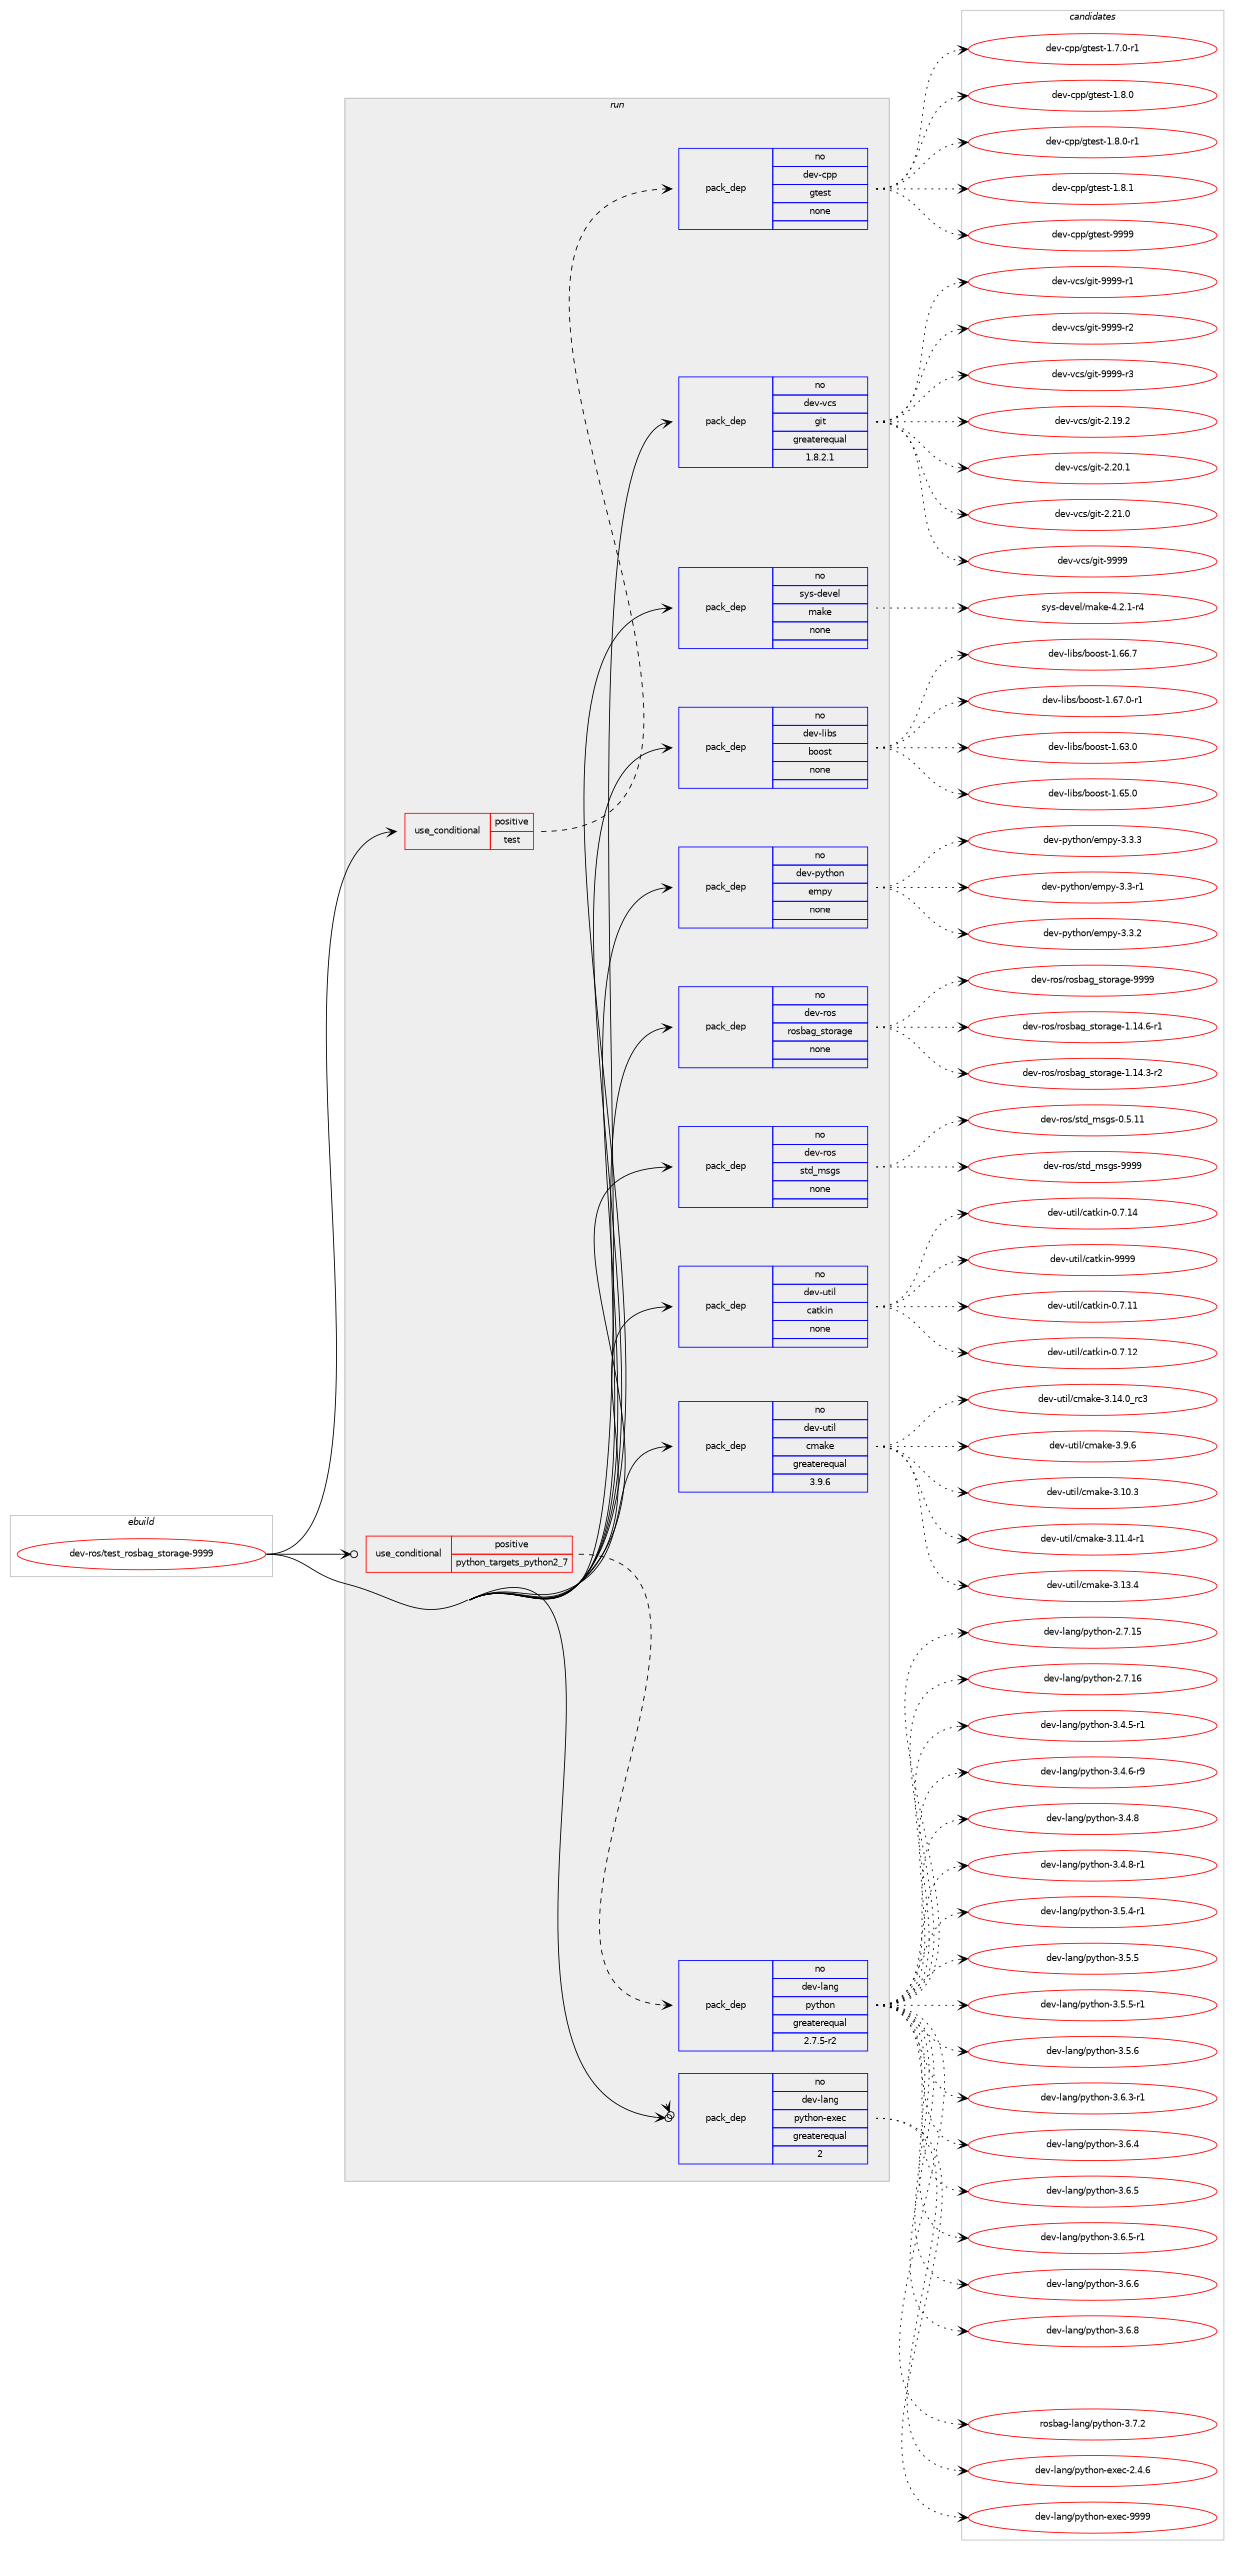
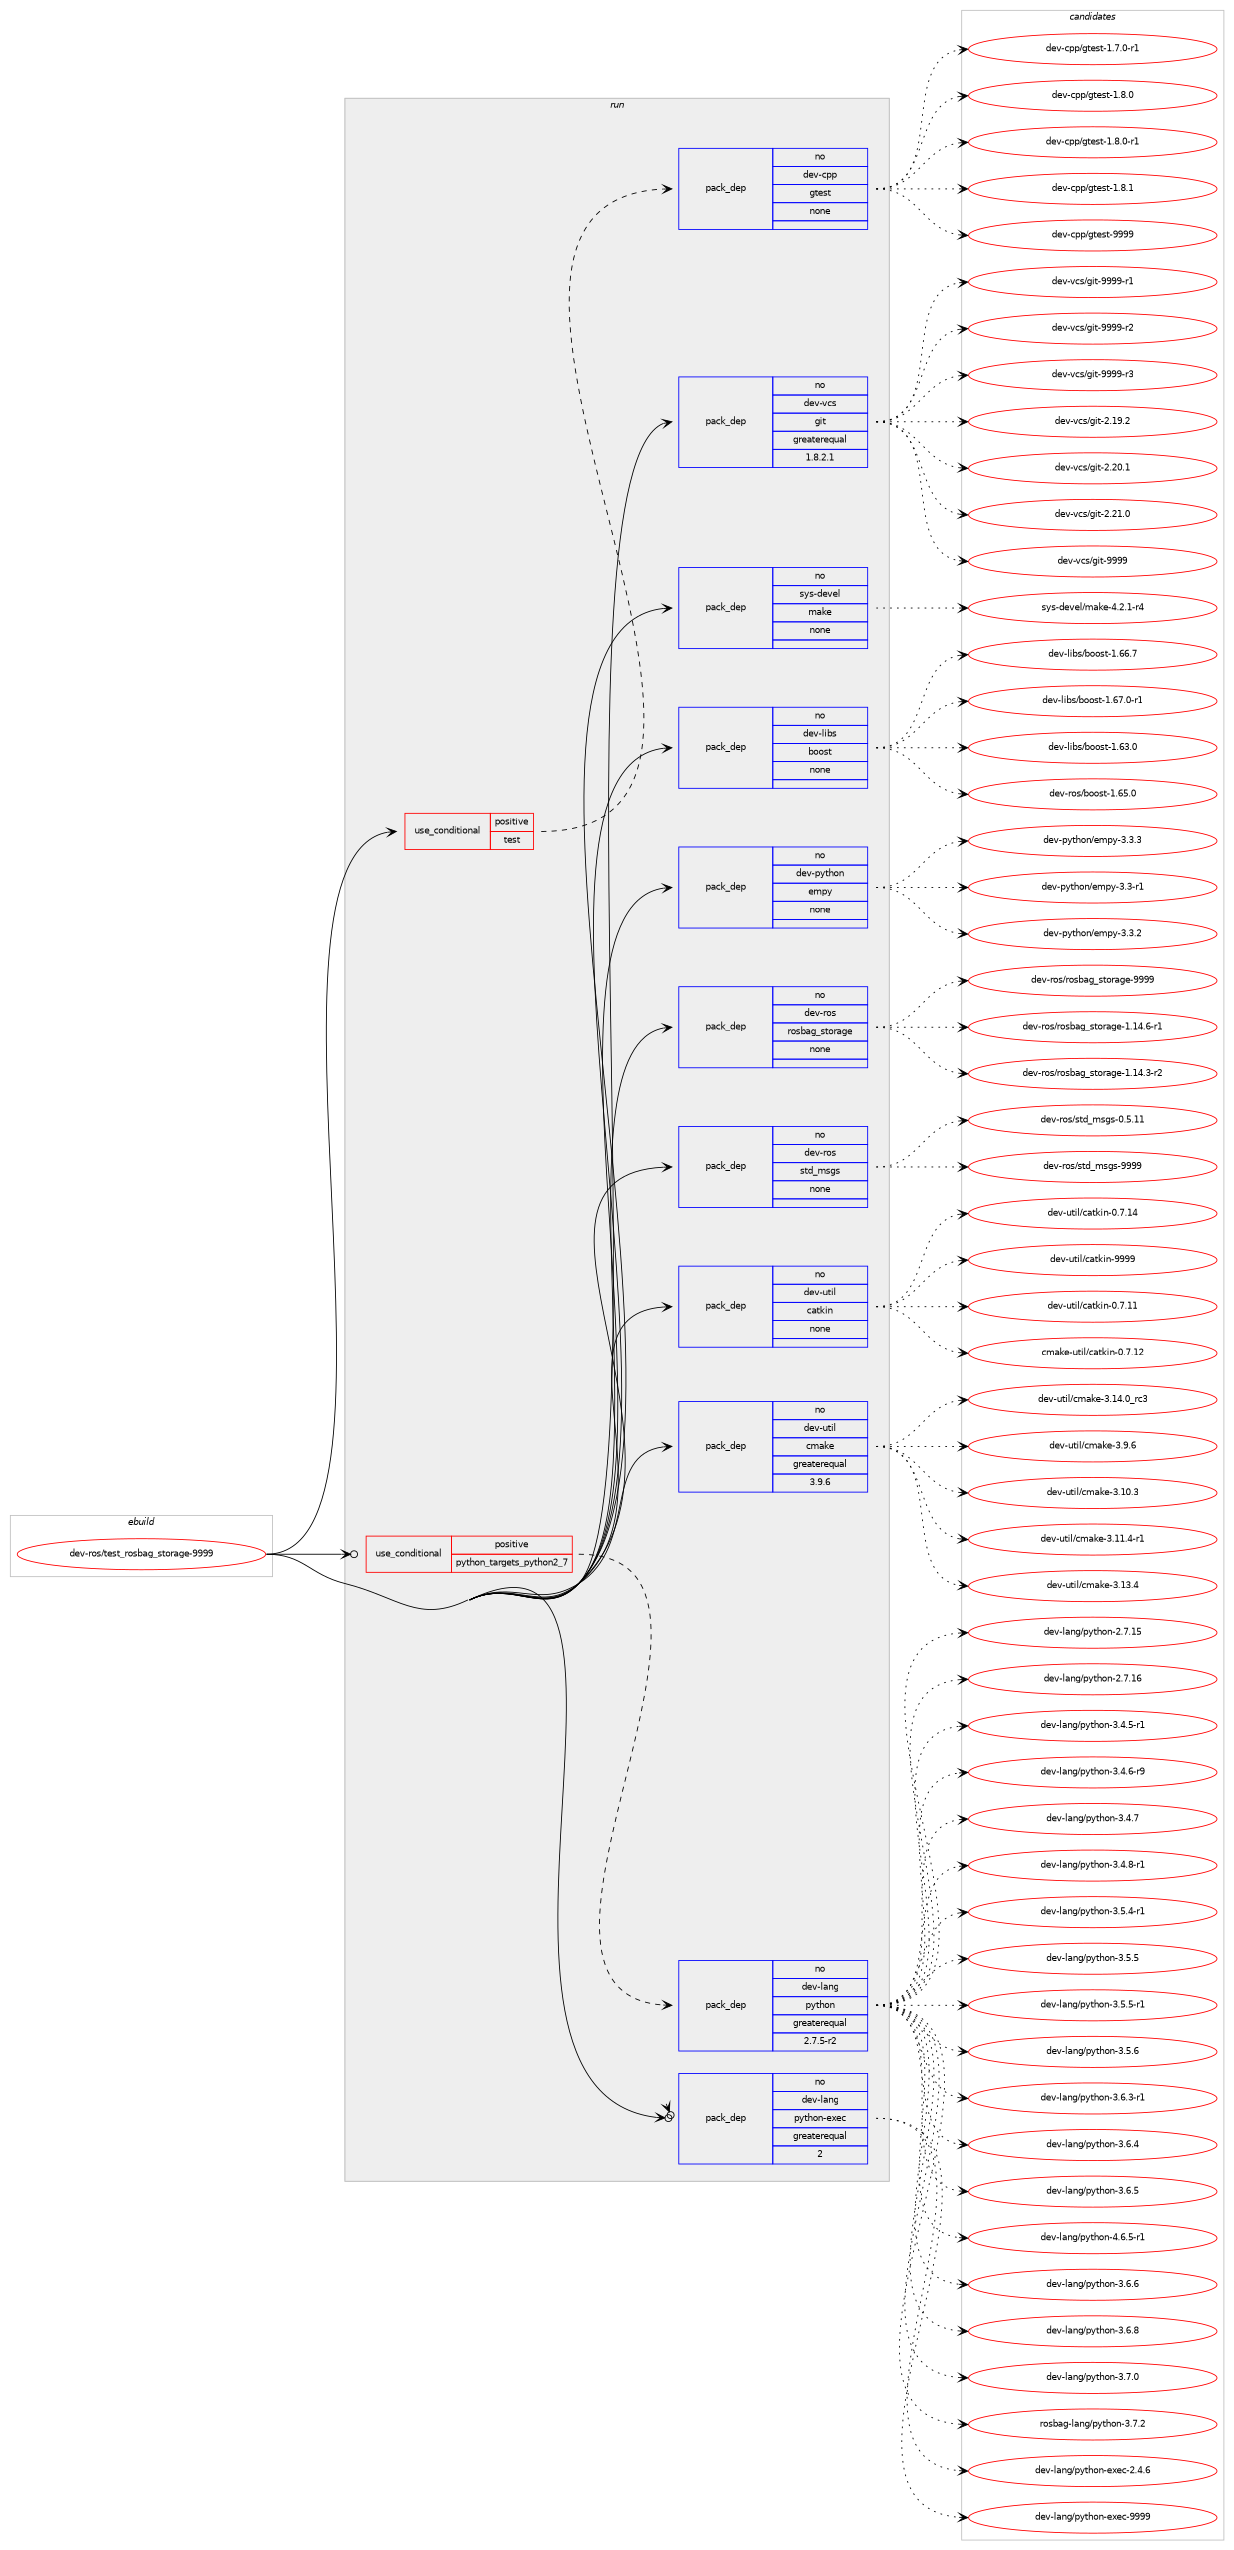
(1093, 794) -> (1093, 794)
(1093, 1353) -> (1093, 1353)
(1093, 1819) -> (1093, 1819)
(1093, 2238) -> (1093, 2238)
none -> (1093, 2378)
